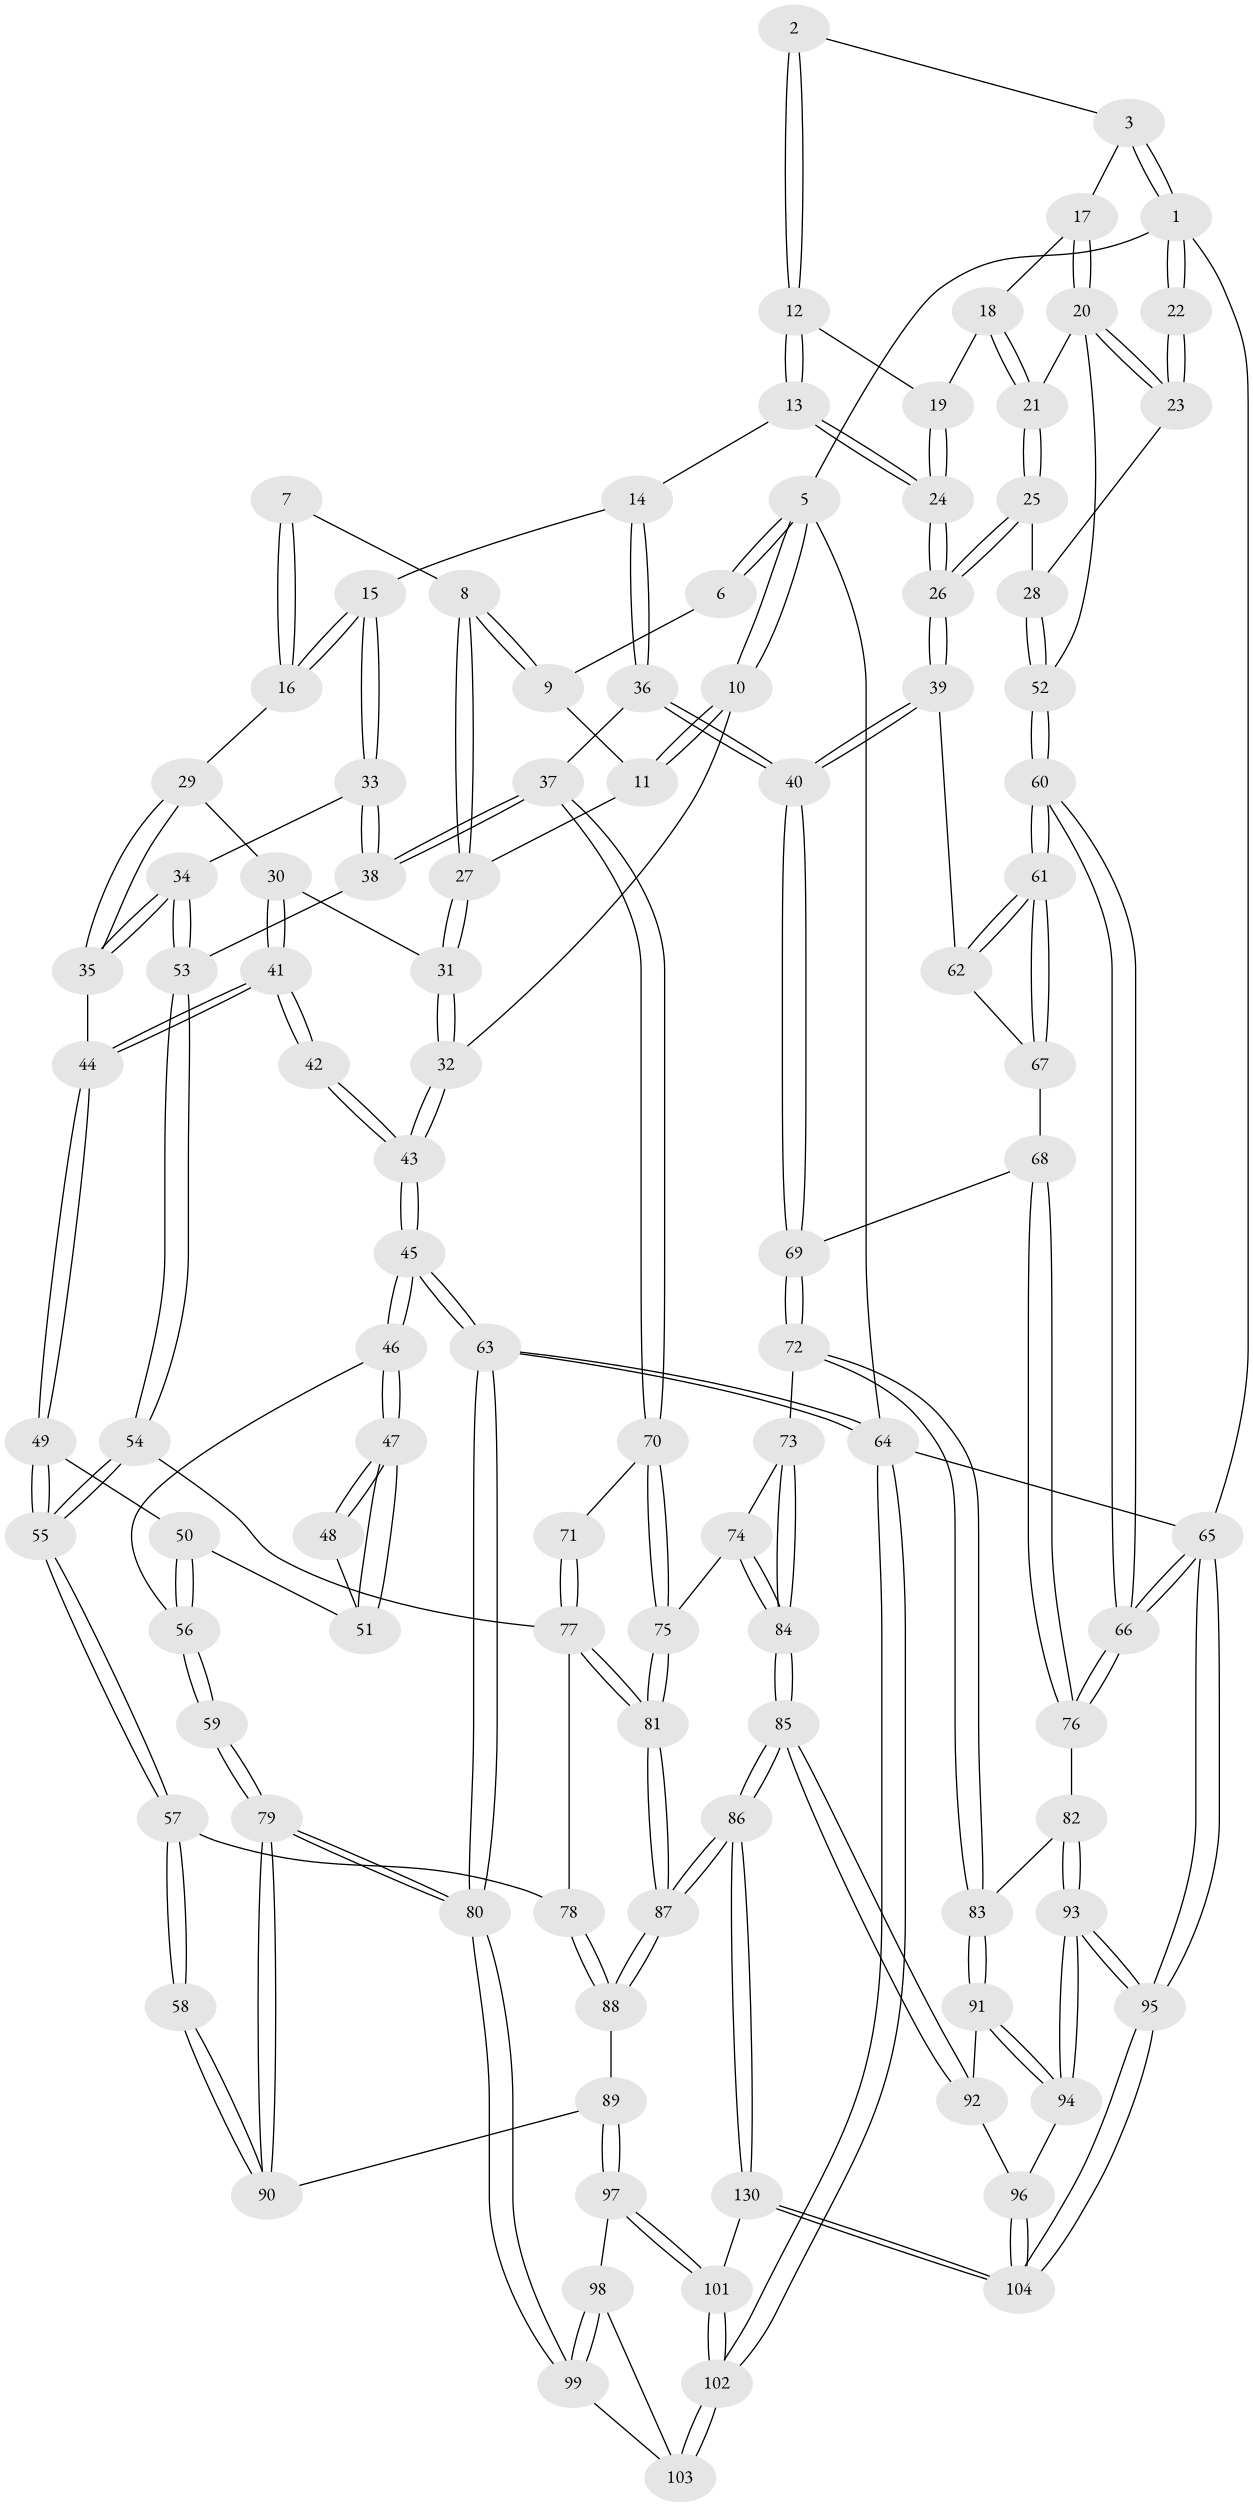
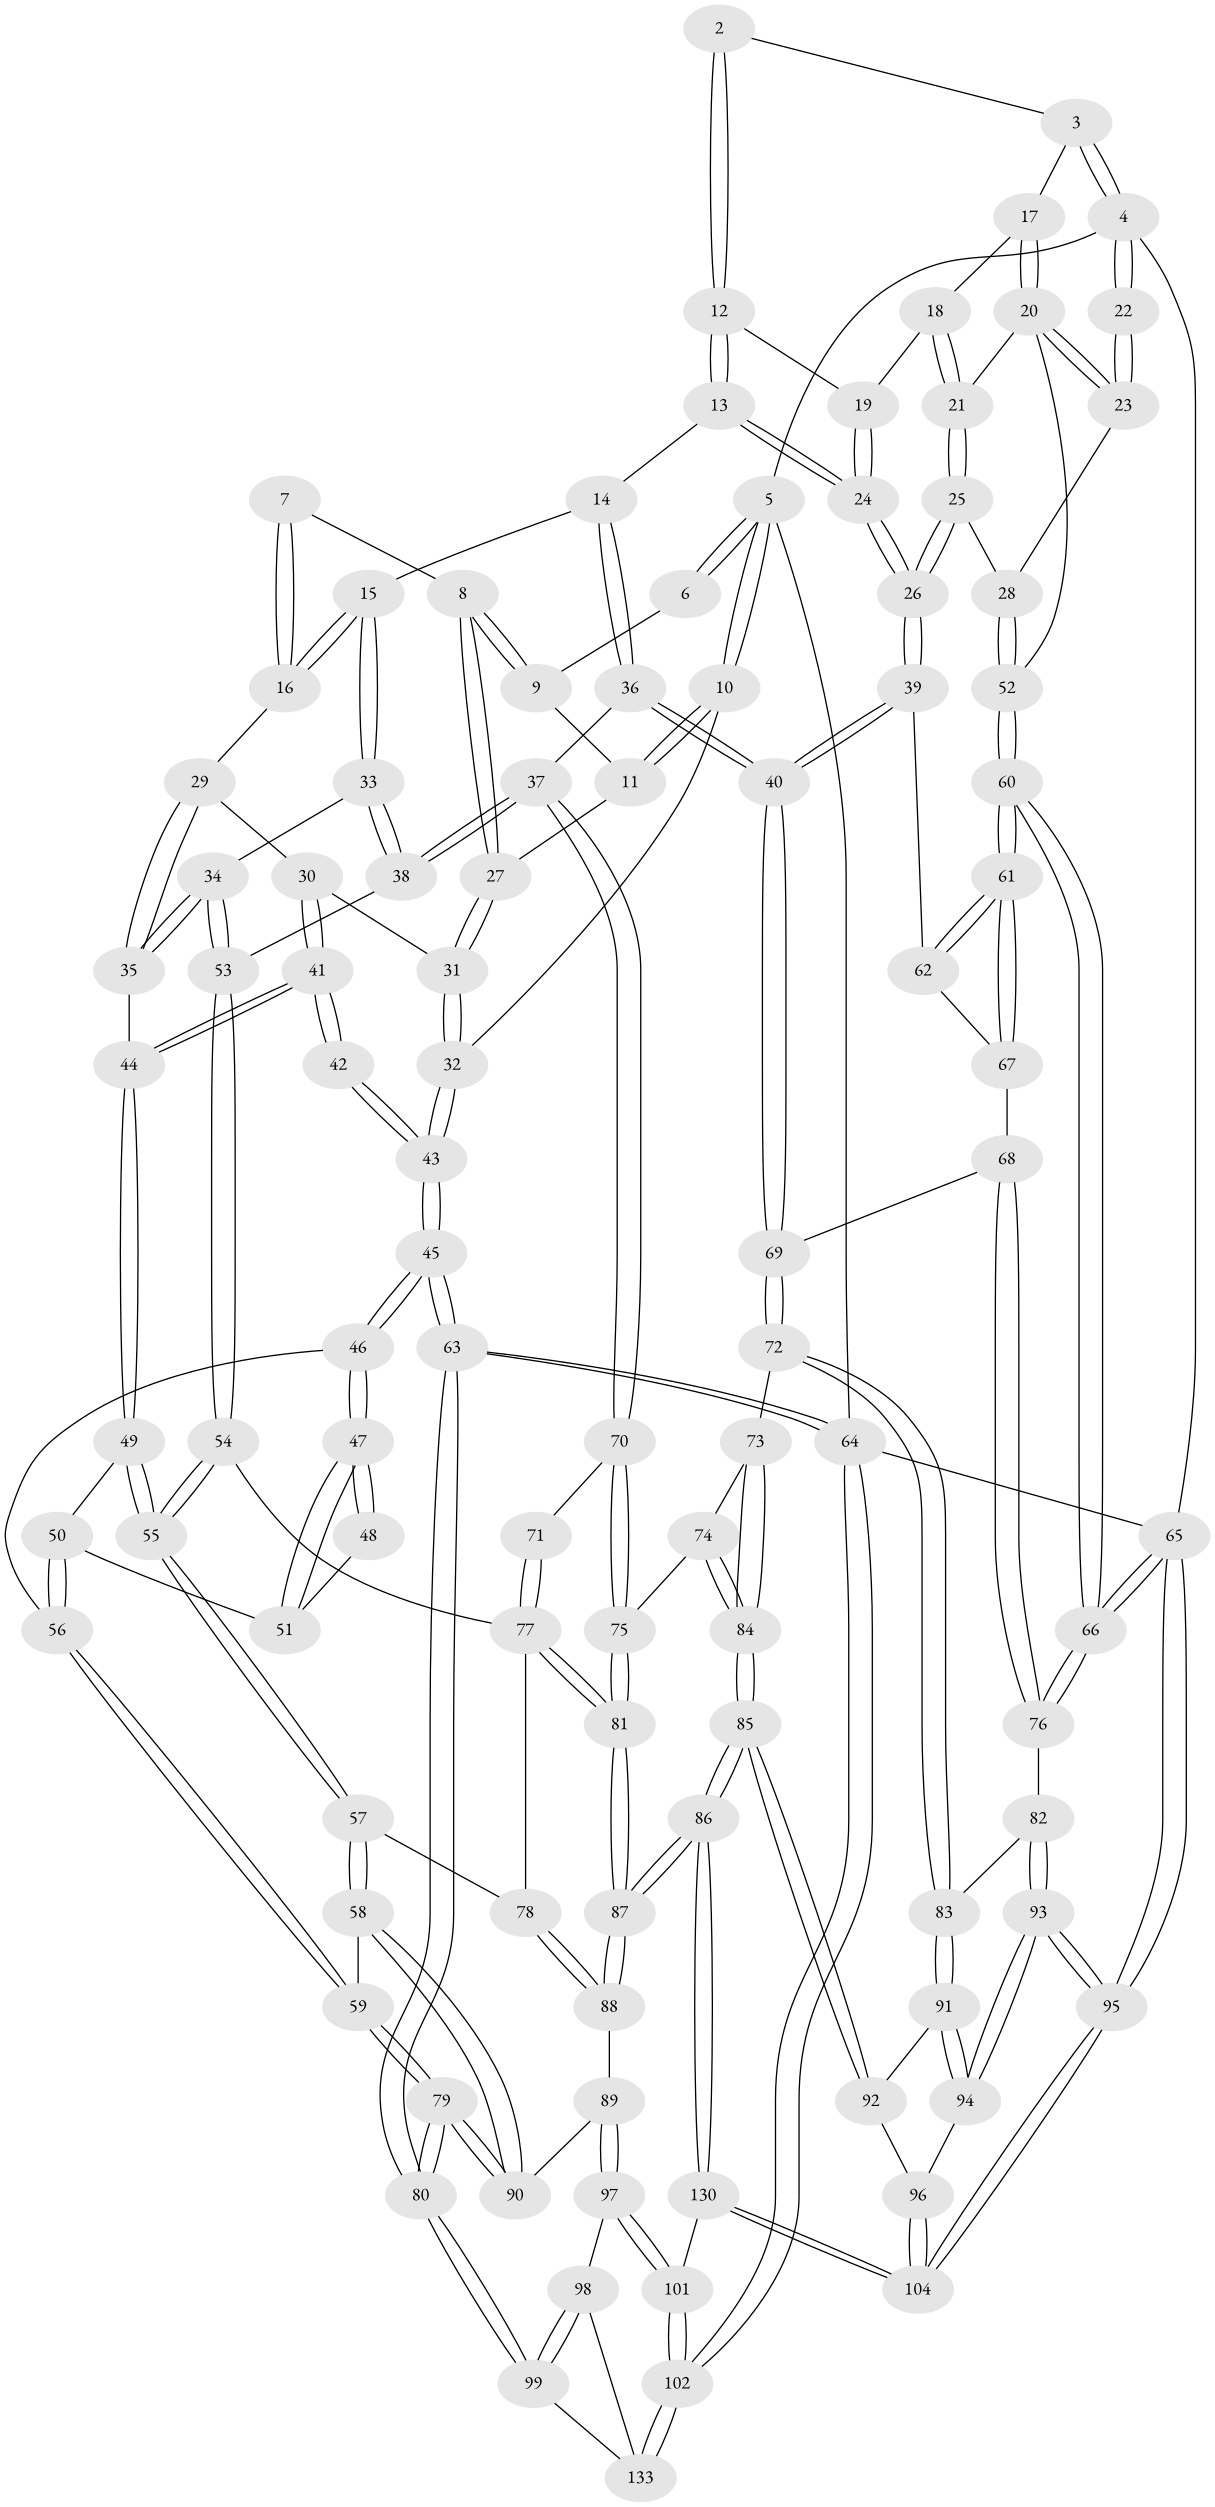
(1176, 217) -> (1124, 217)
none -> (358, 1960)
(680, 2478) -> (641, 2478)
